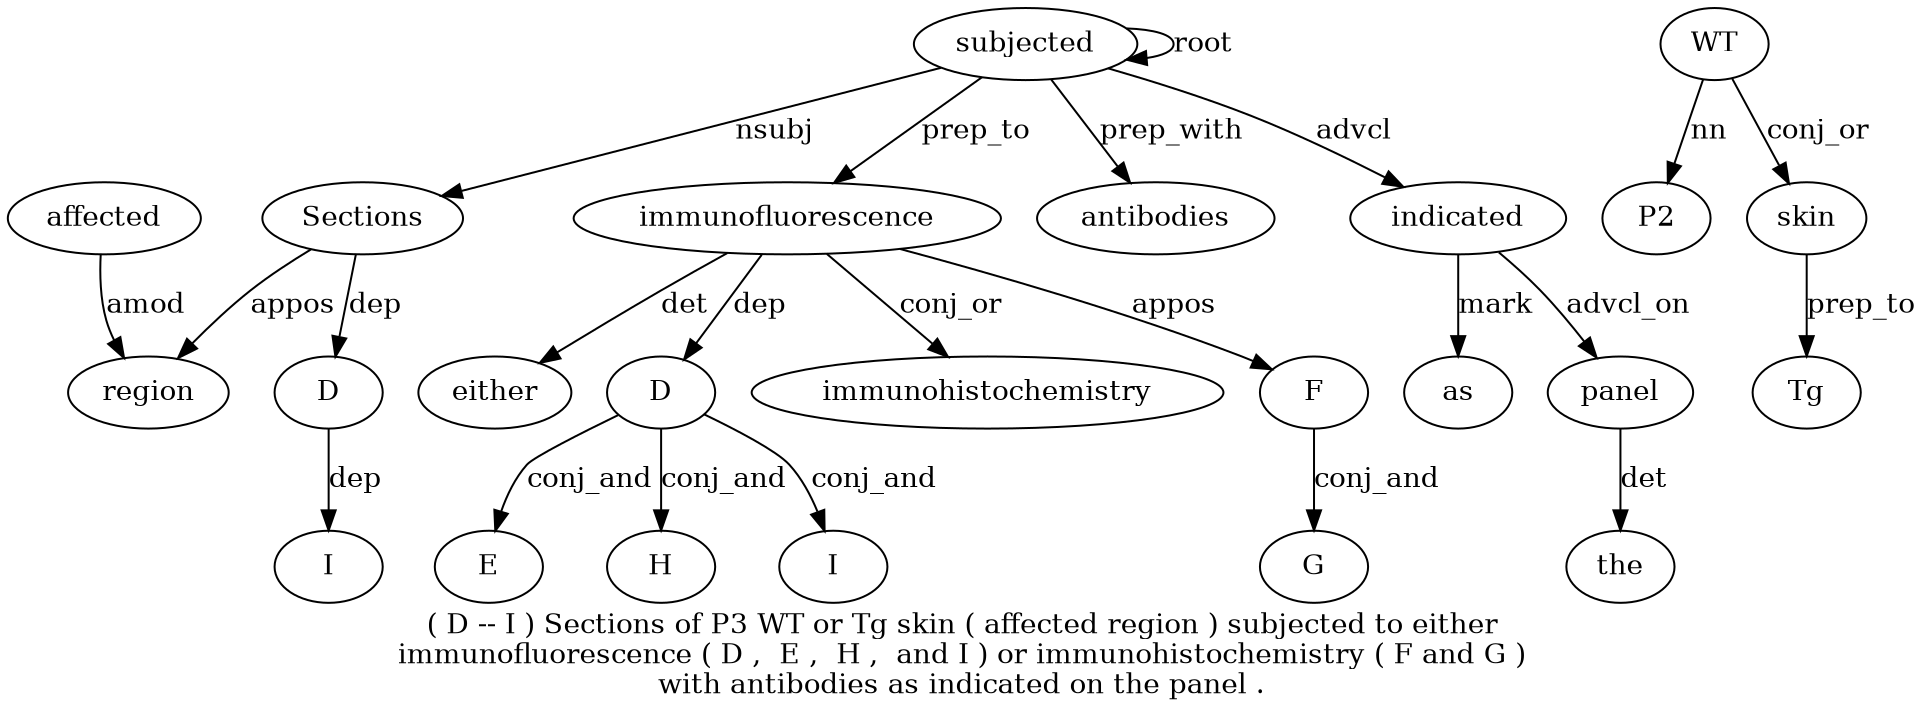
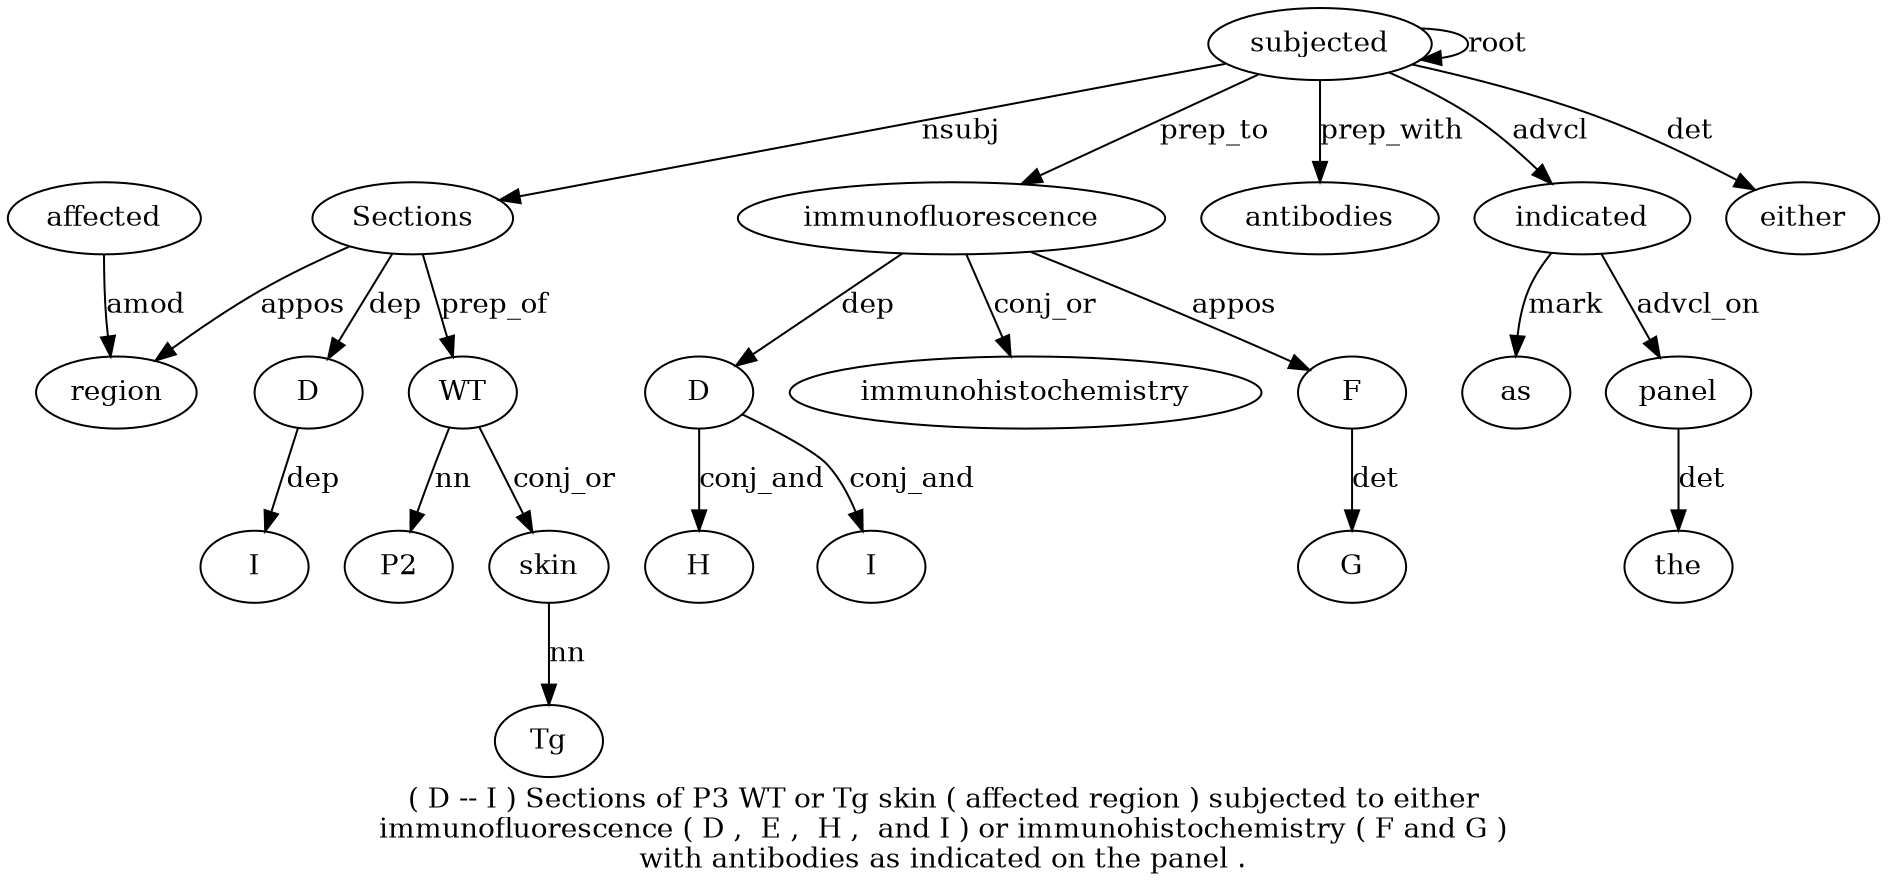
none -> (435, 296)
(642, 302) -> (1579, 110)
(1862, 305) -> (568, 654)
(1377, 480) -> (1376, 480)
(489, 567) -> none
